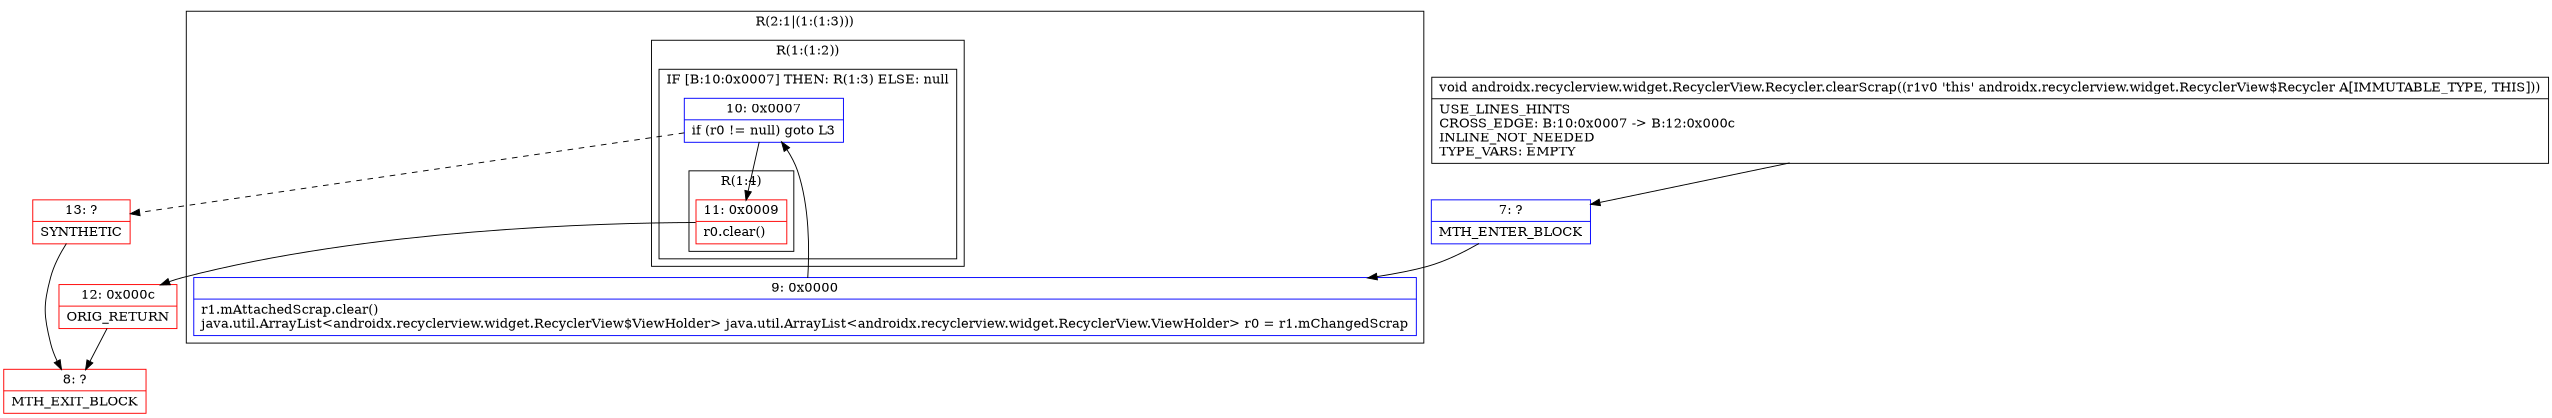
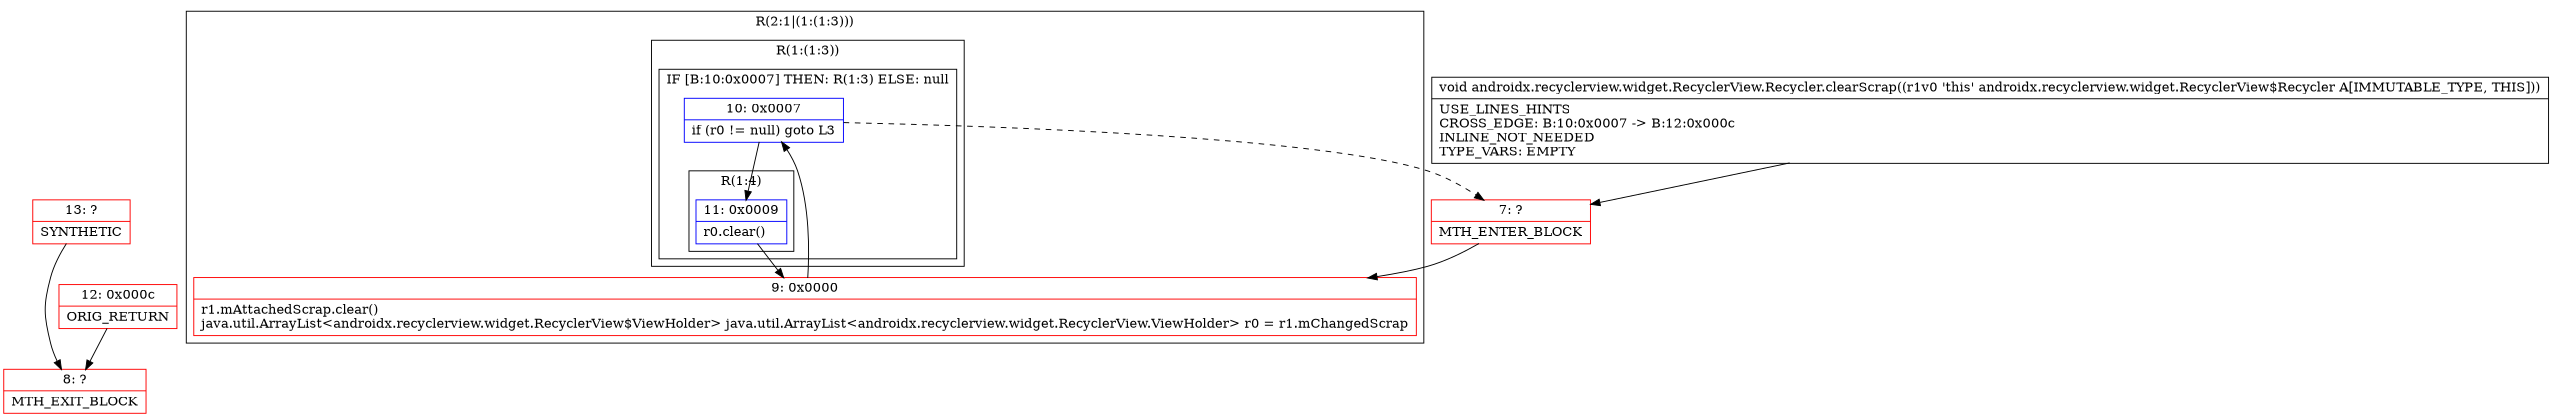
(808, 51) -> (808, 51)
(412, 173) -> (1164, 136)
(741, 222) -> (741, 222)
(1511, 222) -> (1511, 222)
(431, 236) -> (768, 257)
(805, 307) -> (805, 307)
